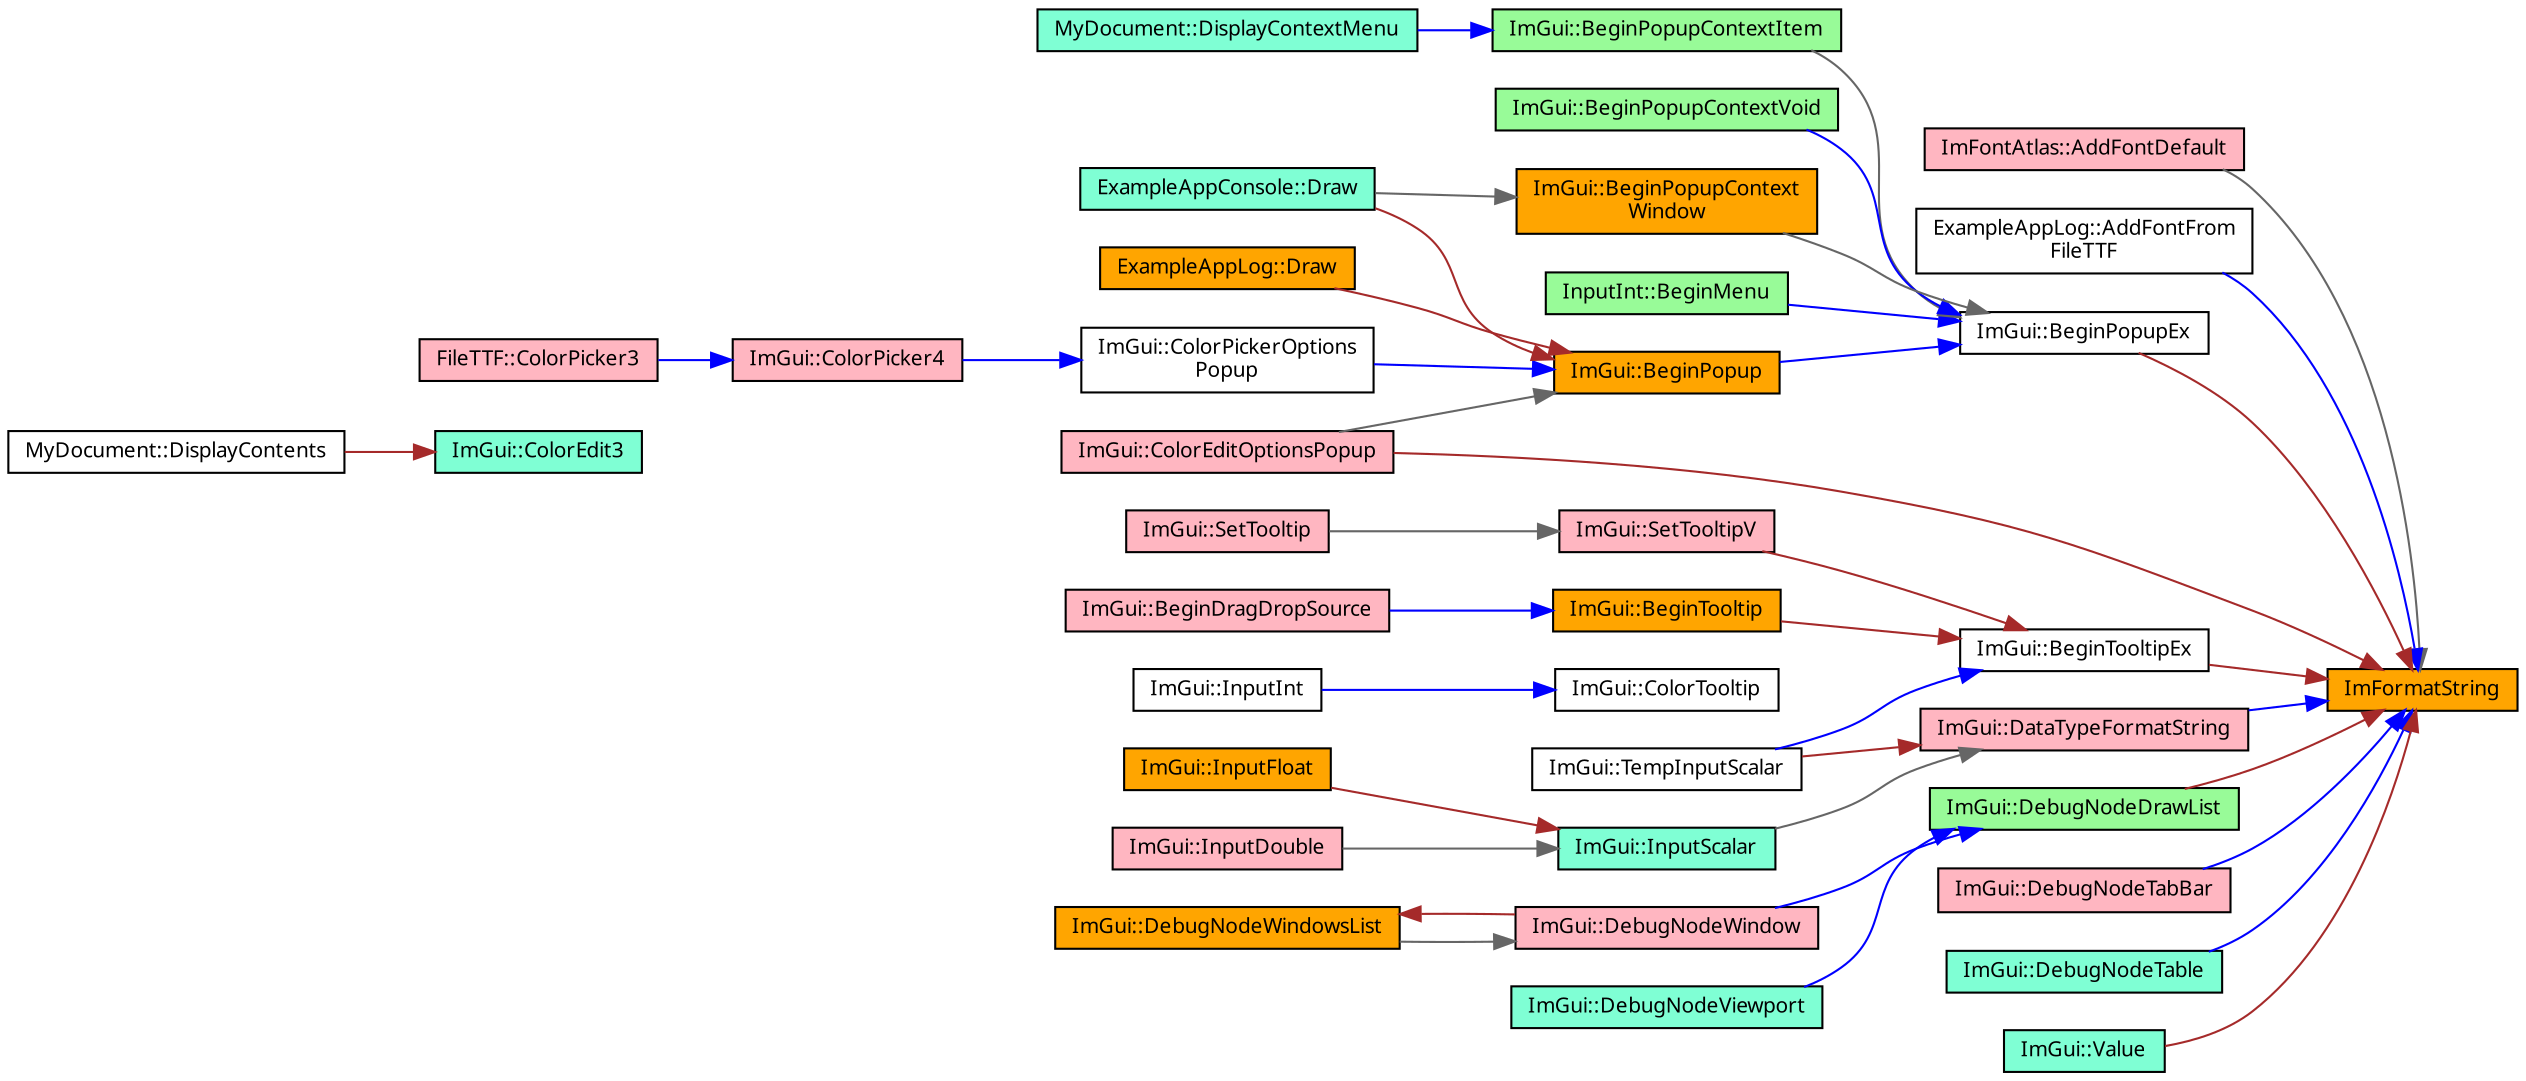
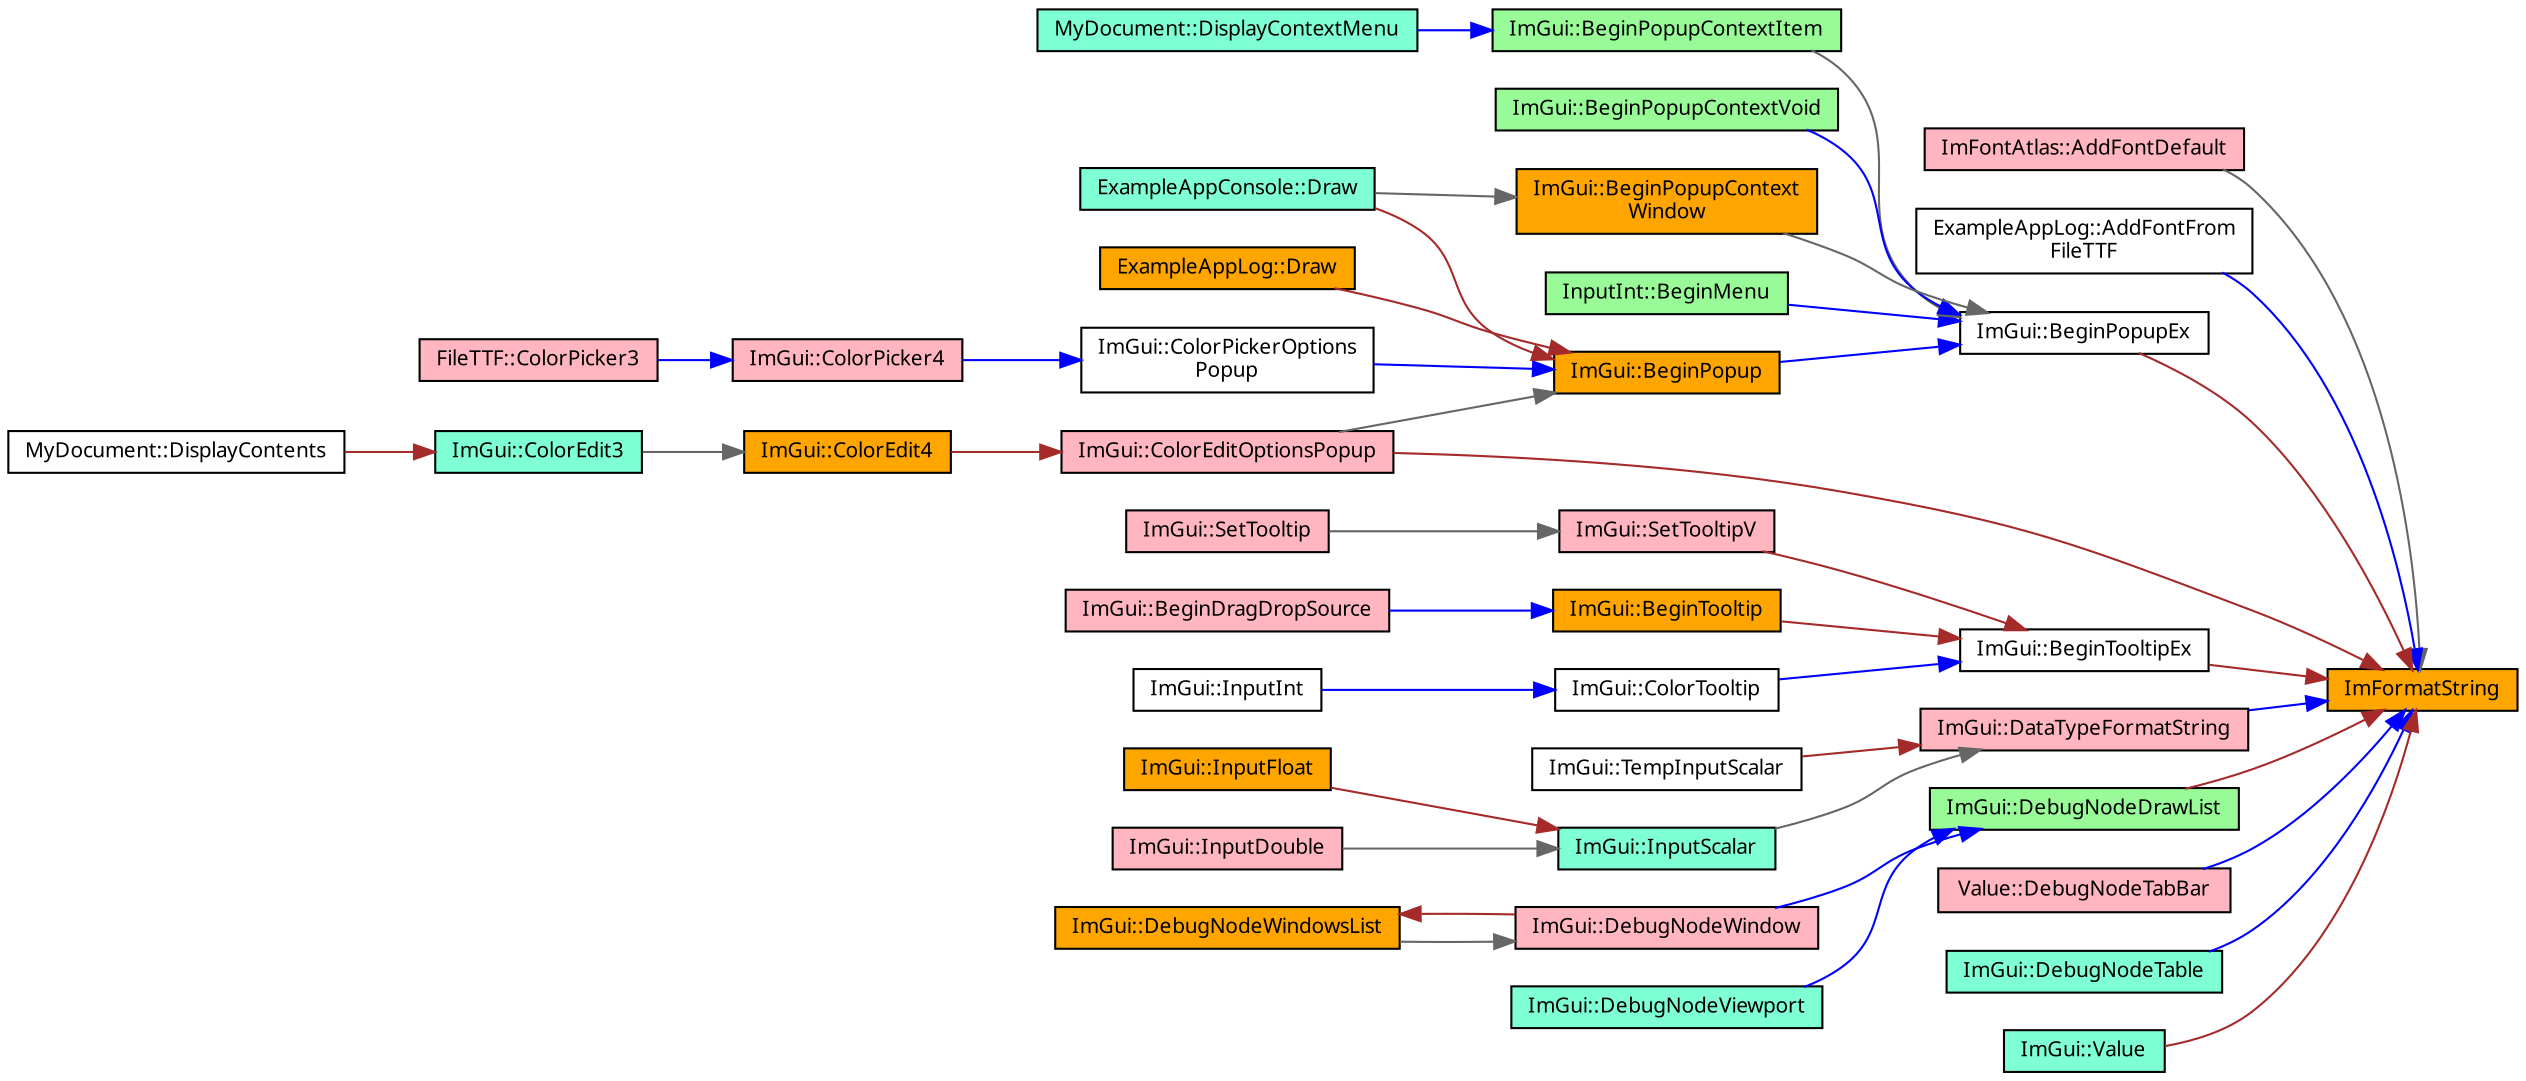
none -> (848, 452)
(1869, 716) -> (1859, 672)
(2084, 890) -> (2084, 890)
